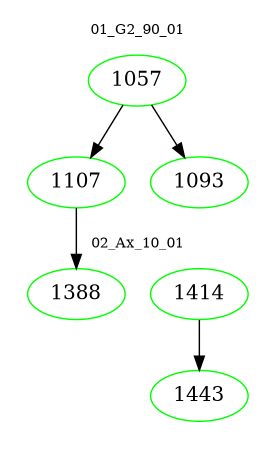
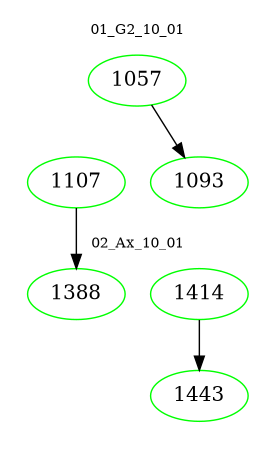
(138, 30) -> (138, 30)
(111, 125) -> none
